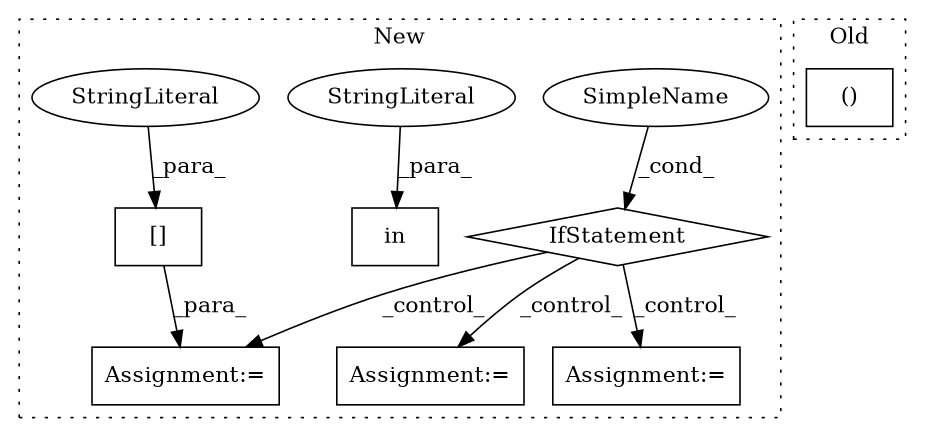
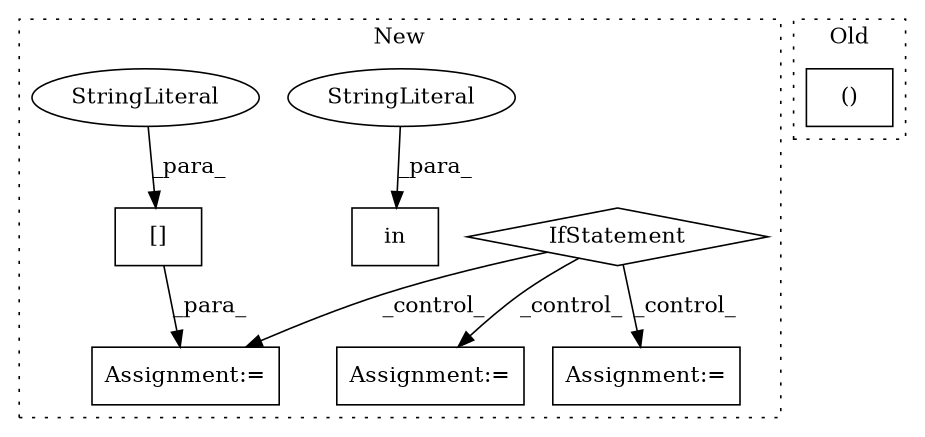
(656, 98) -> none
